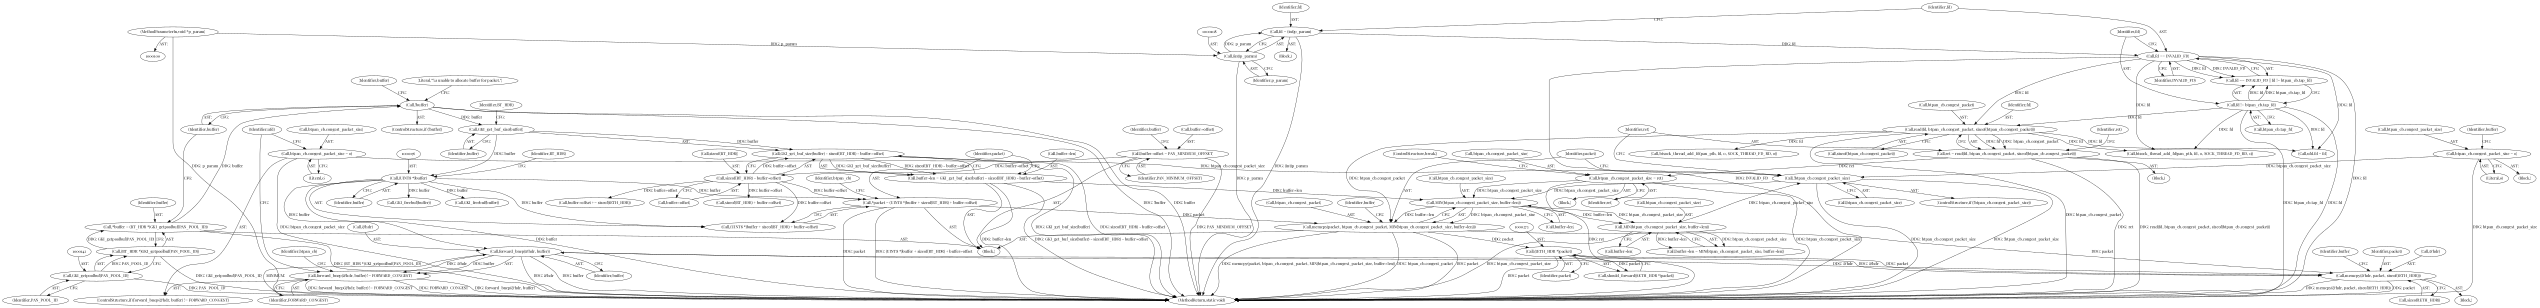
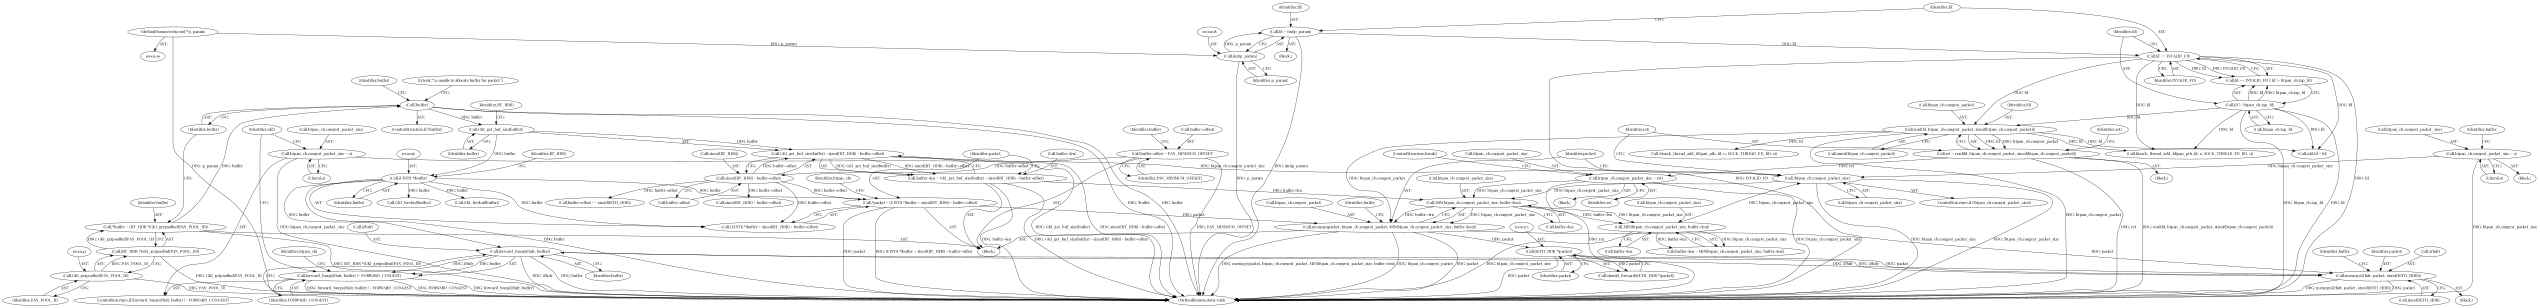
(276, 276) -> (271, 276)
